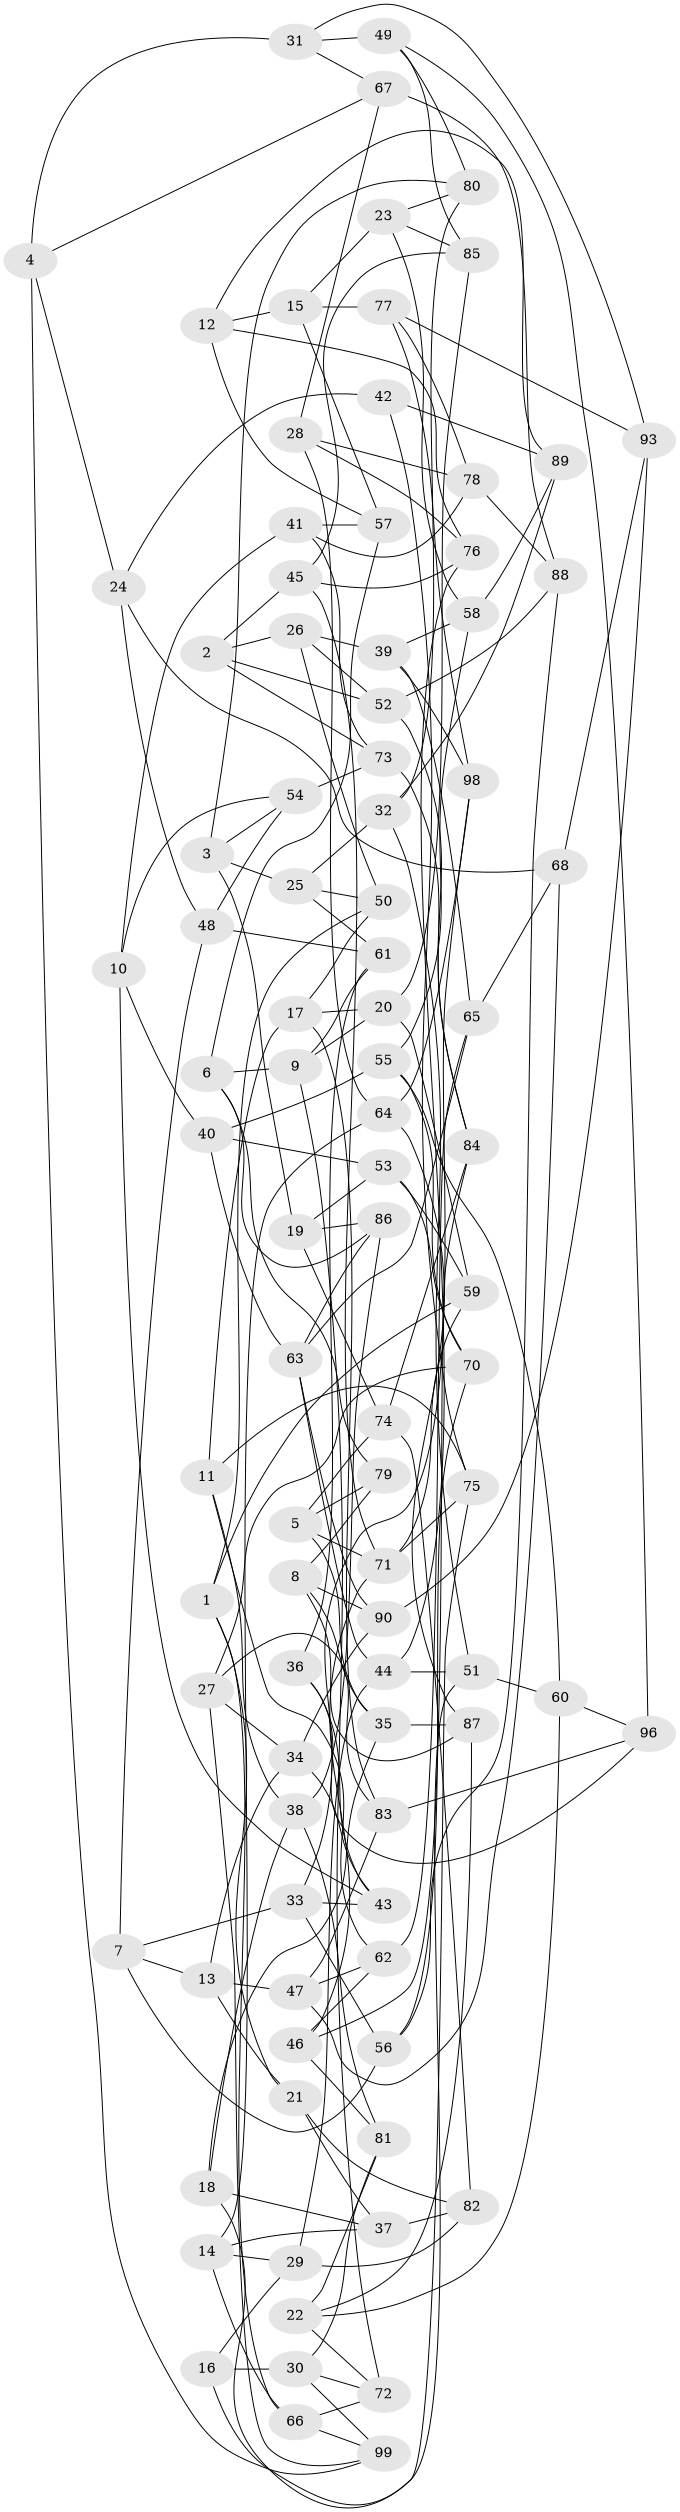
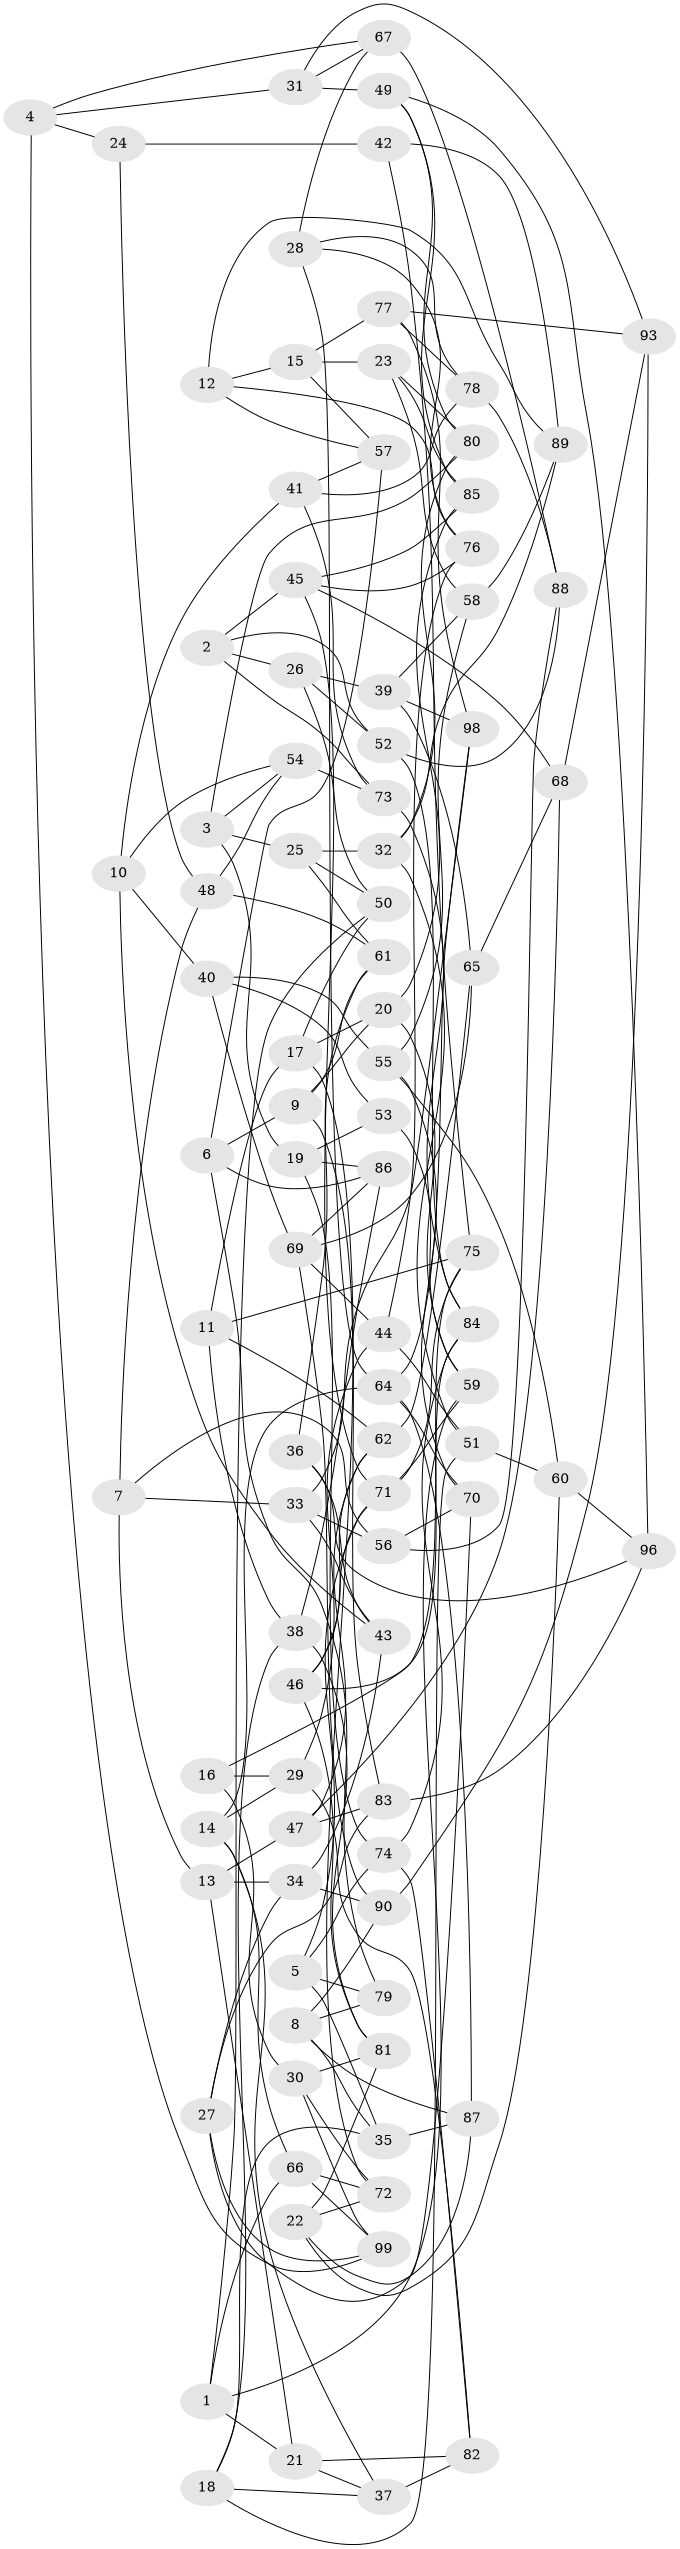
(322, 770) -> (446, 662)
(432, 1265) -> (429, 1443)
(296, 1360) -> (296, 1250)
